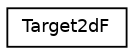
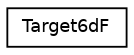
(67, 28) -> (67, 28)
